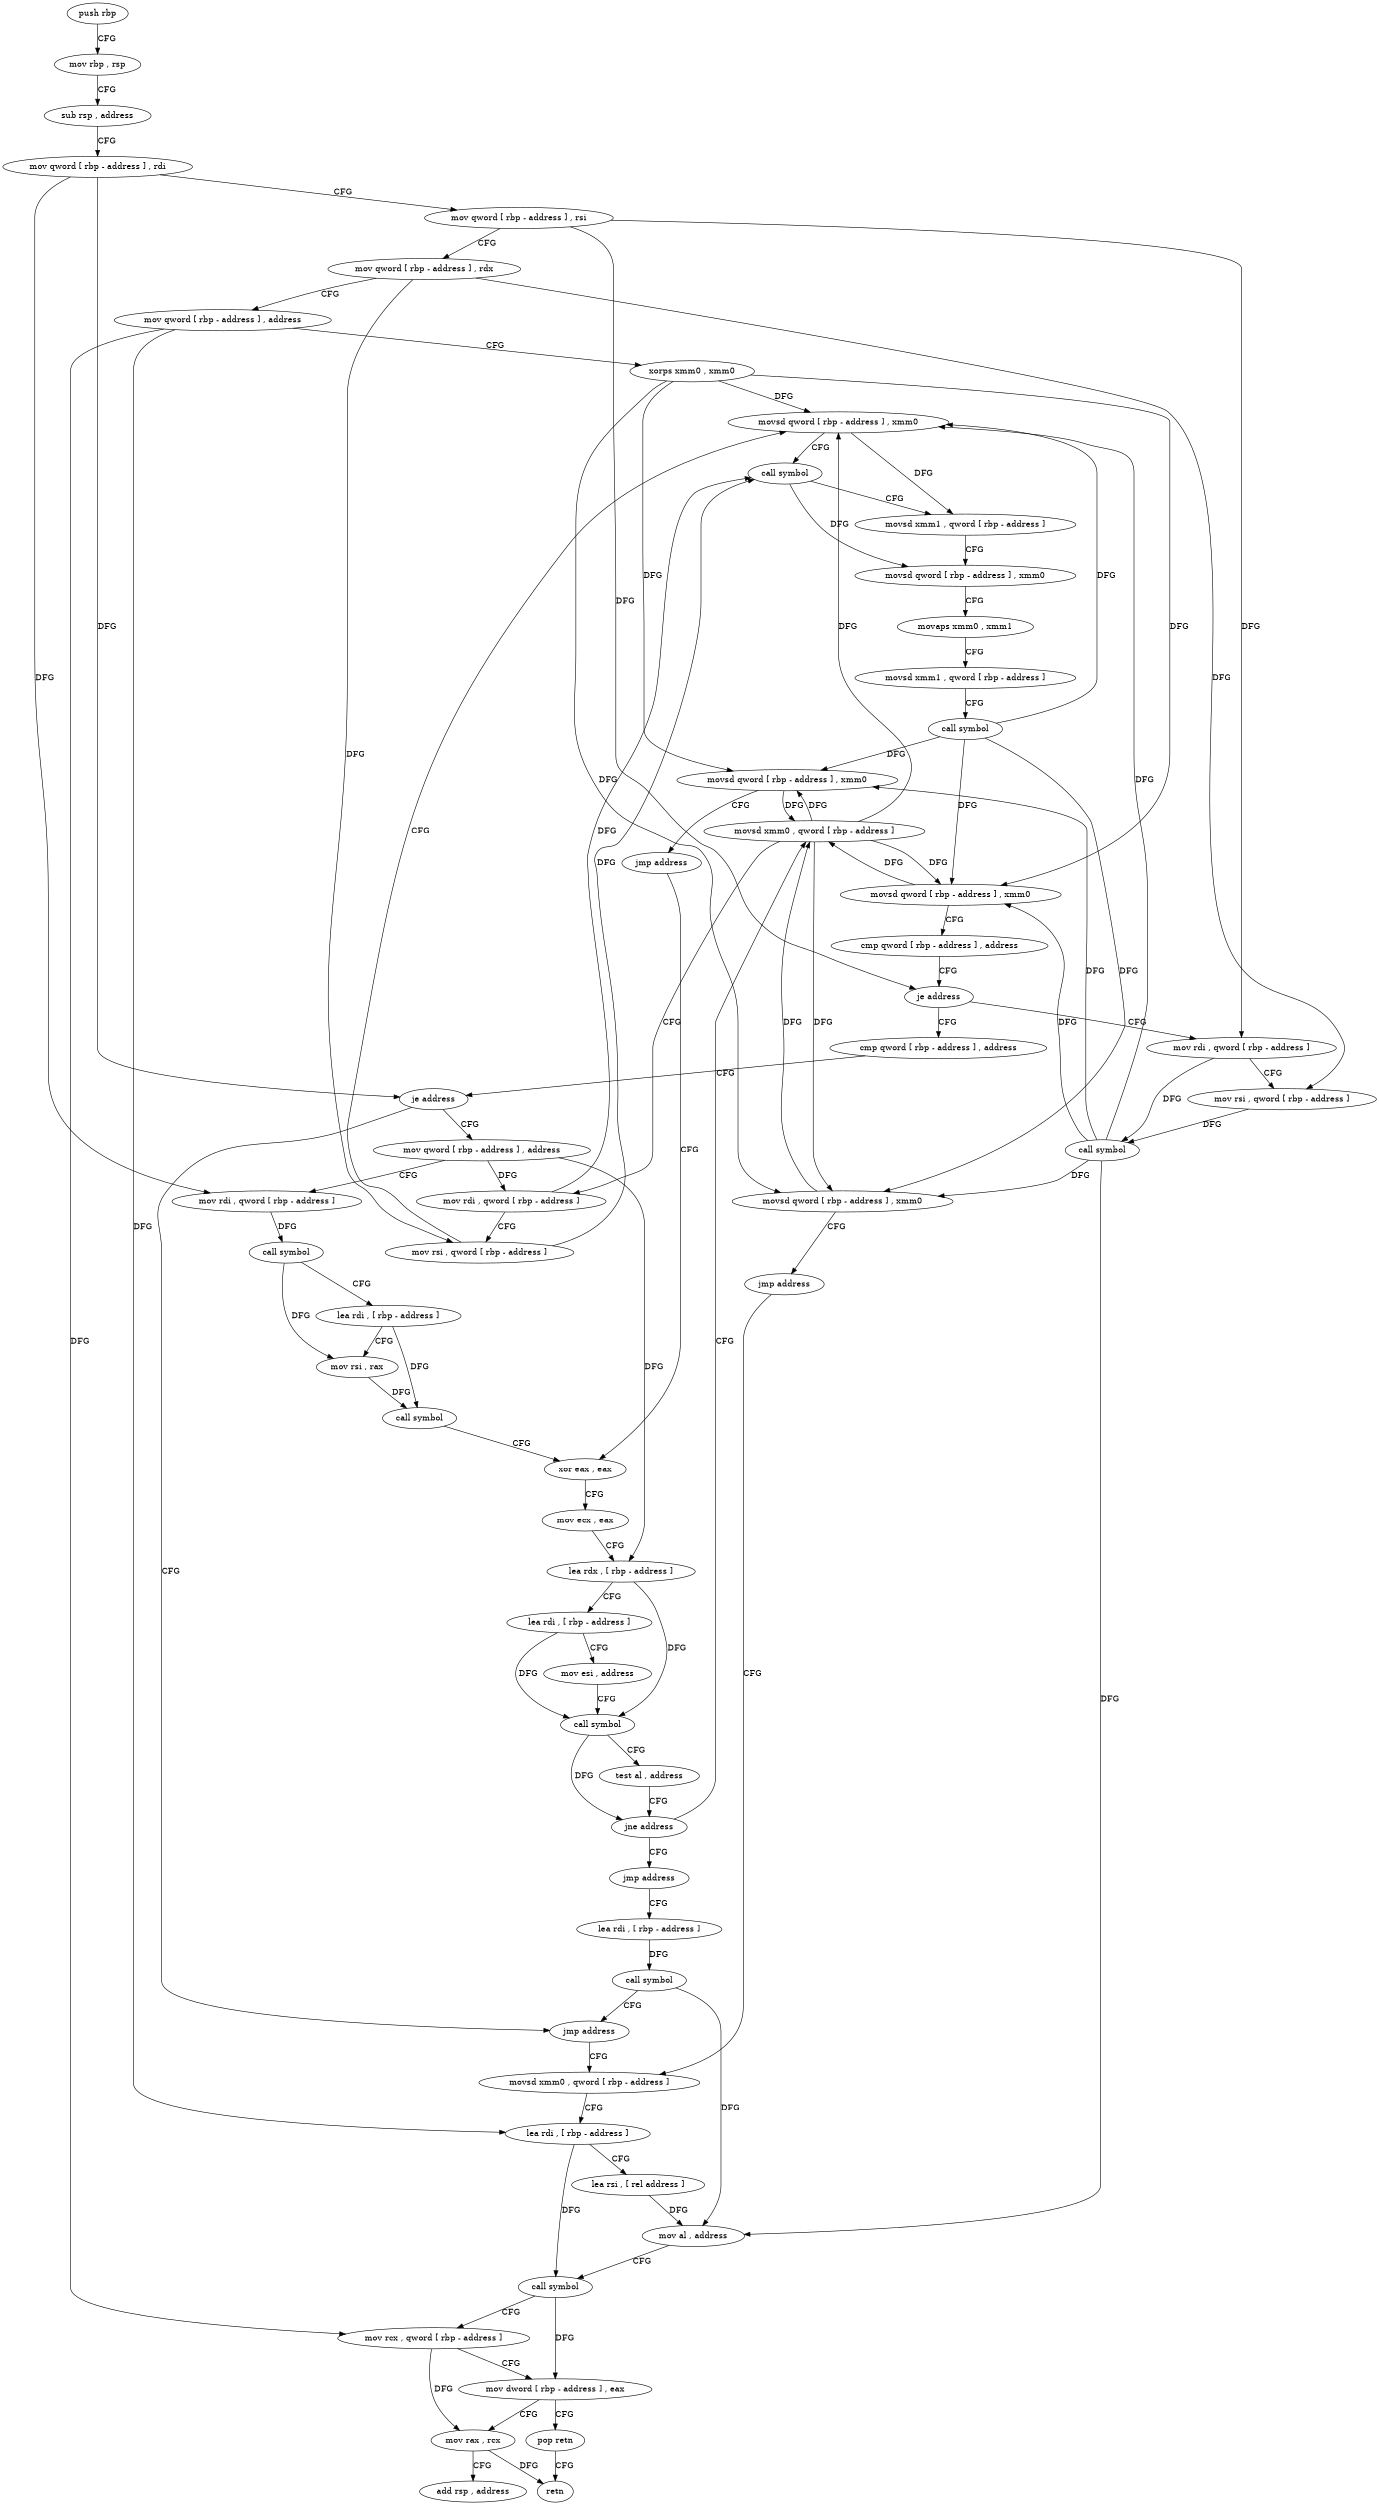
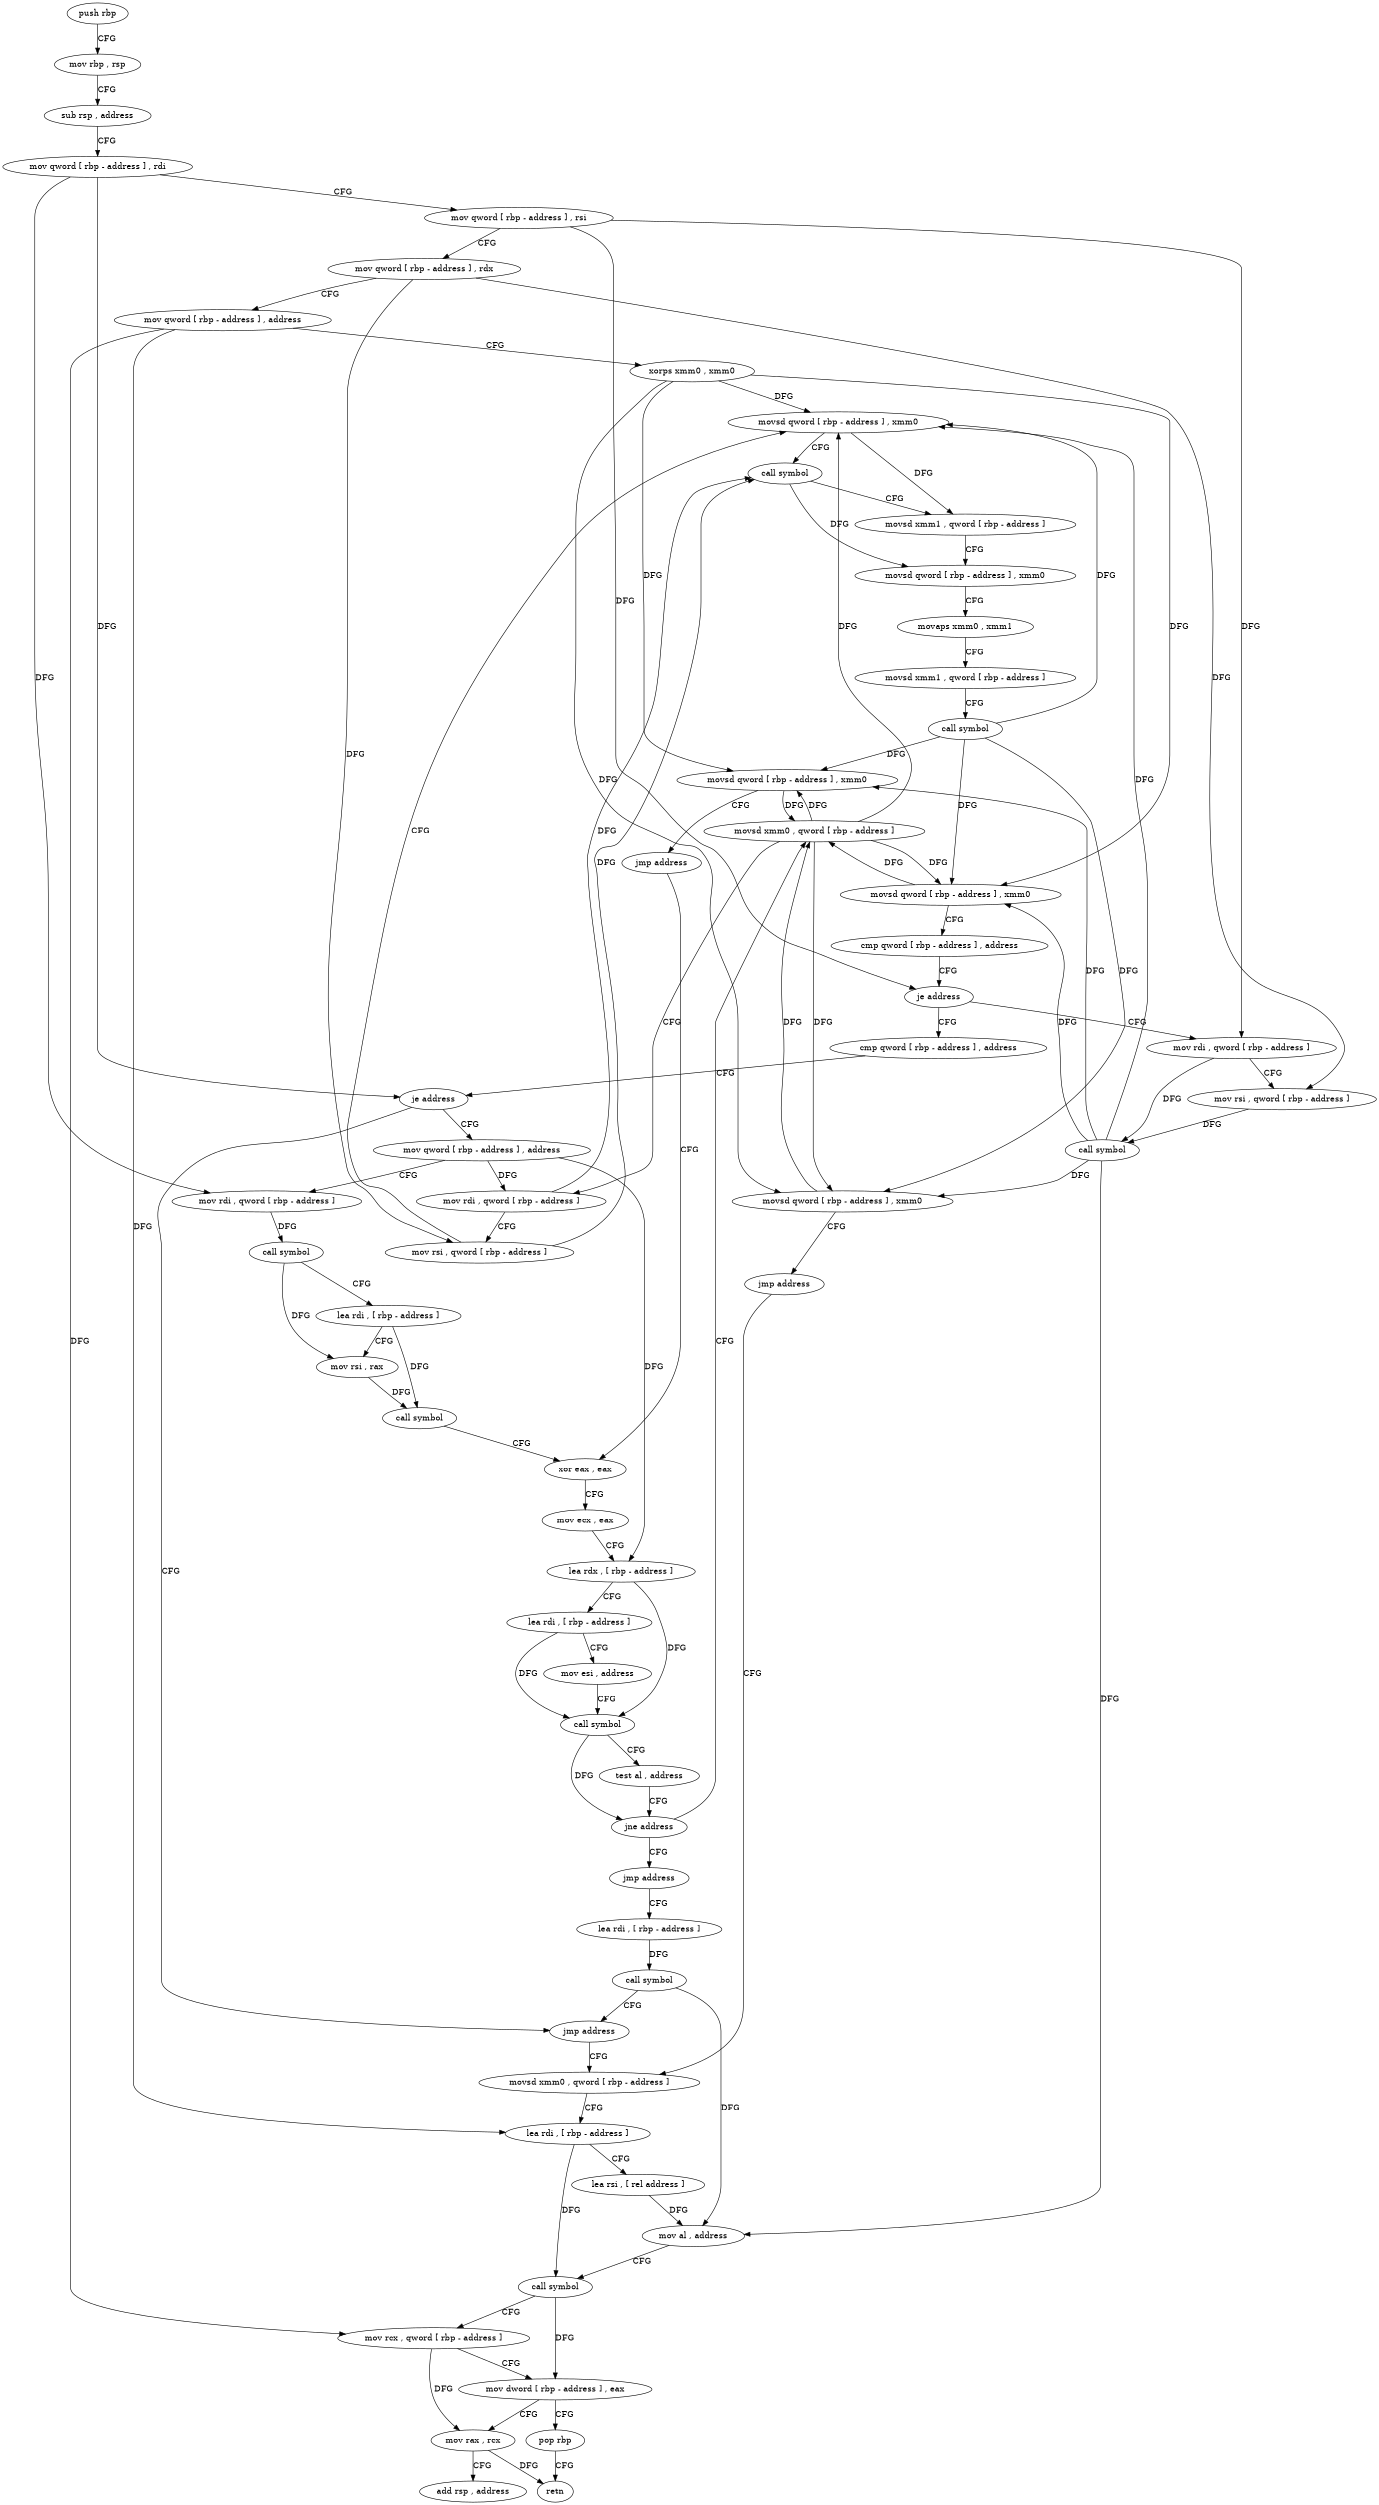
(555, 2440) -> (555, 2440)
